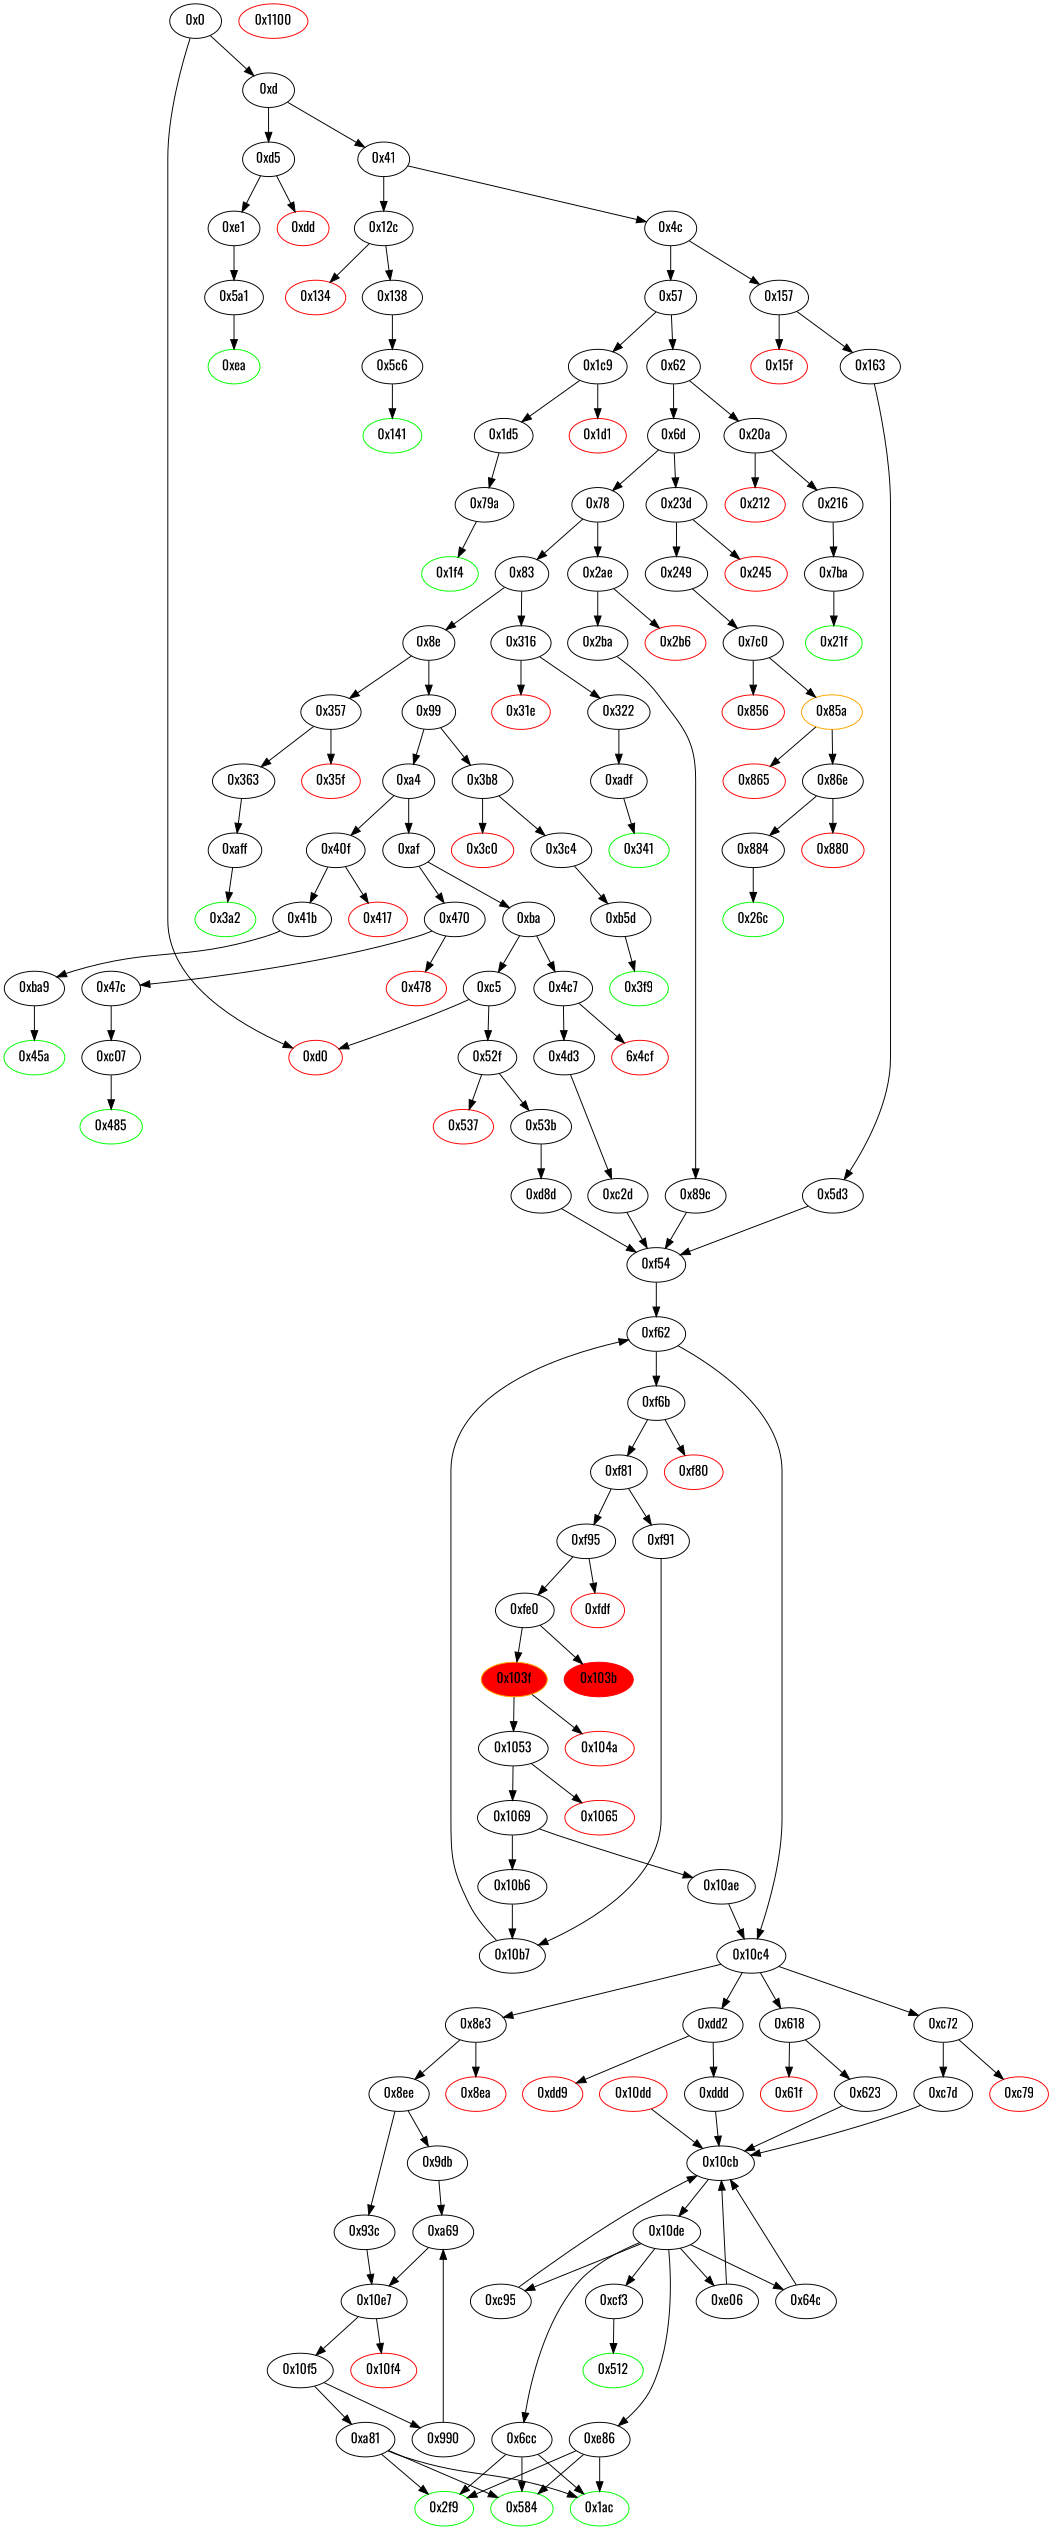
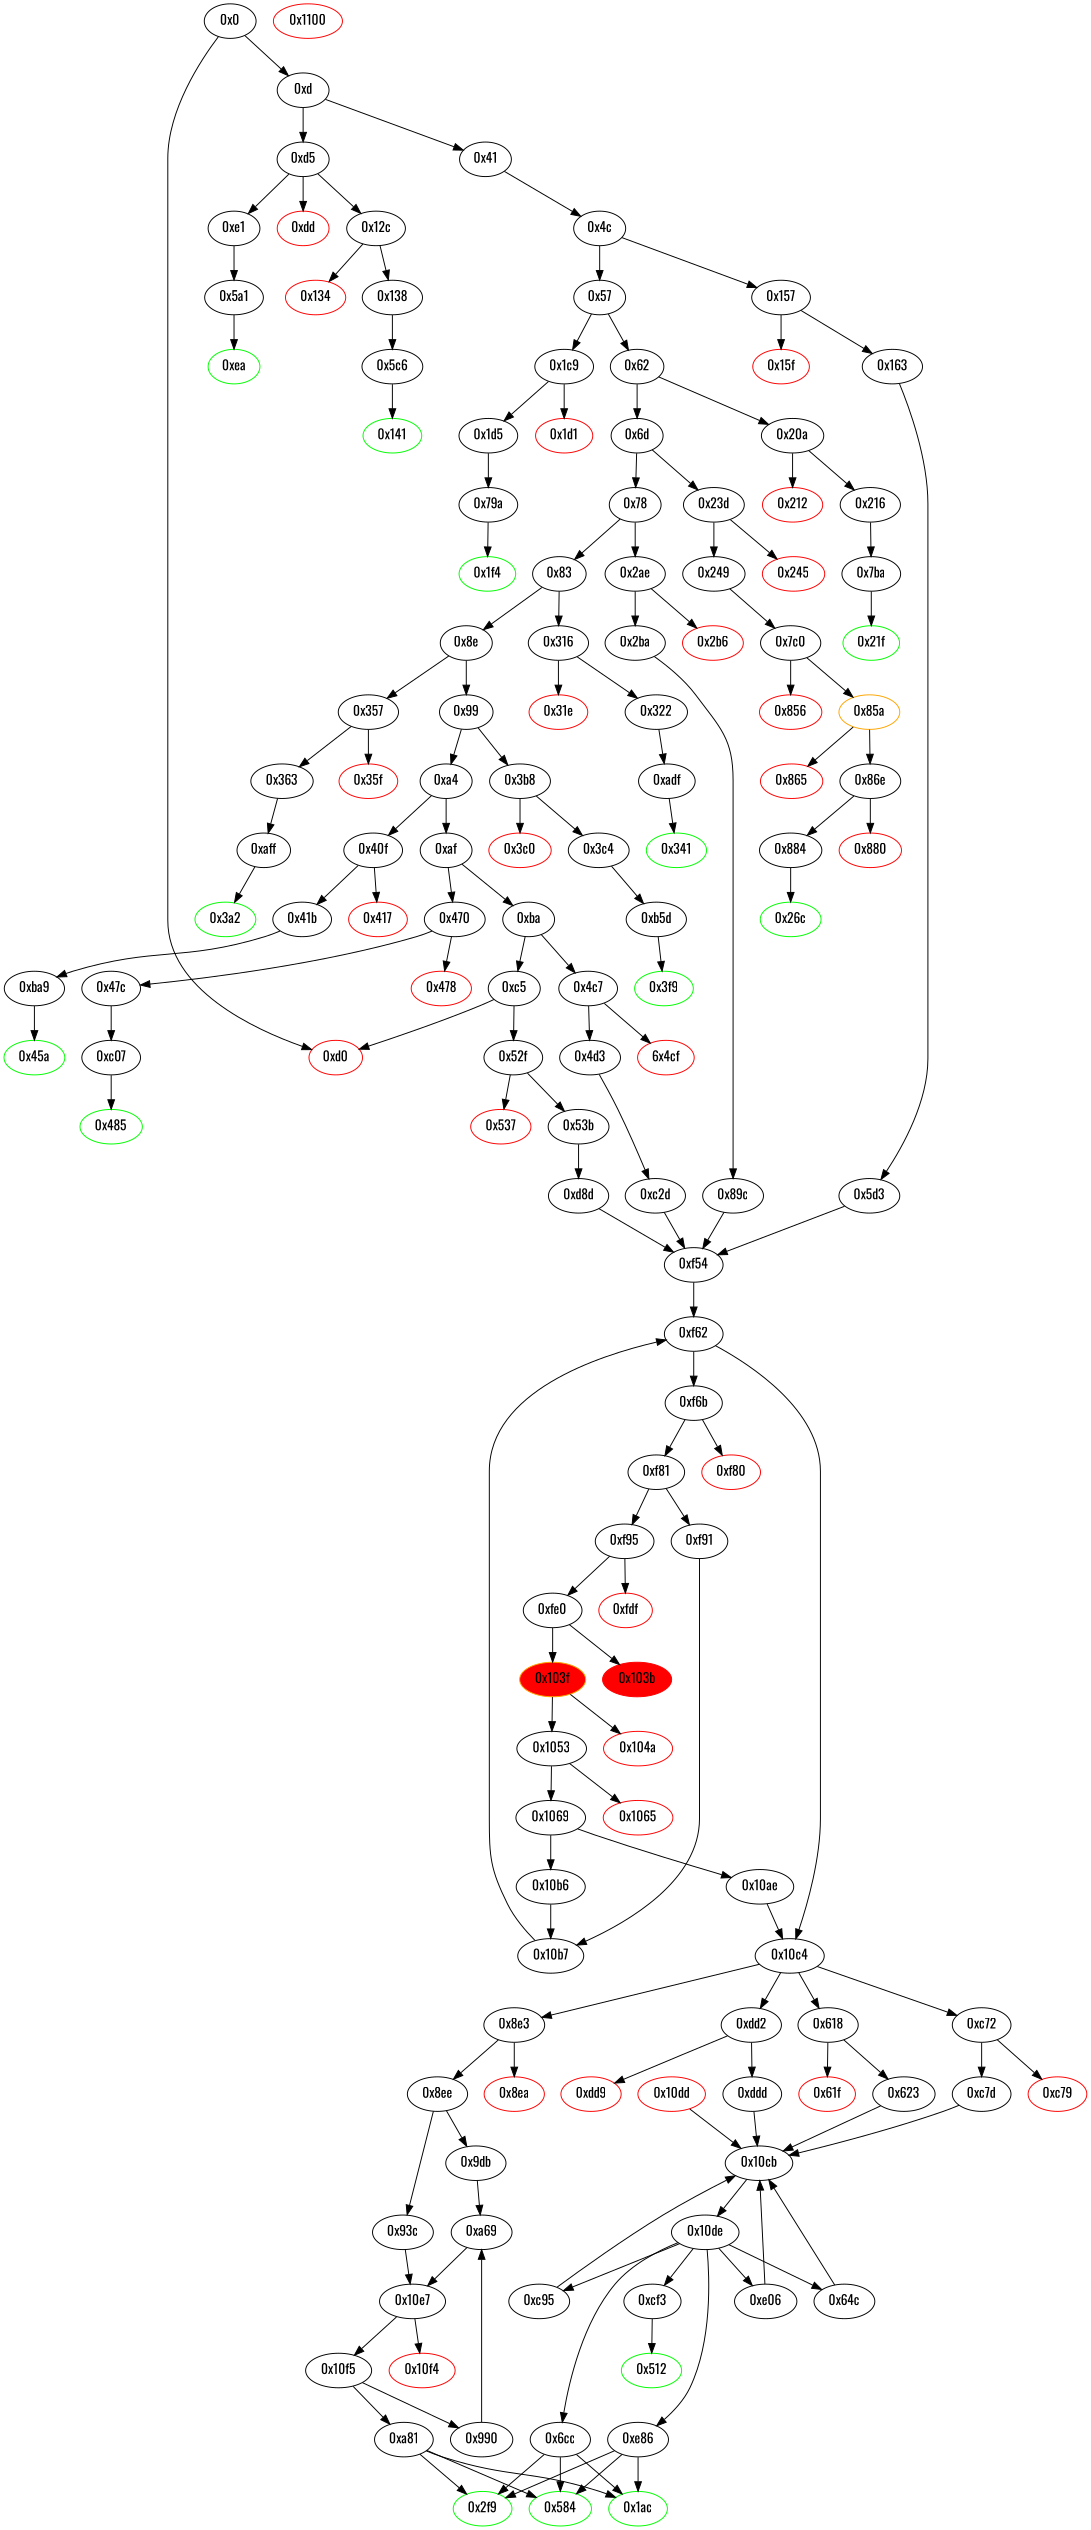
(384, 189) -> (336, 190)
